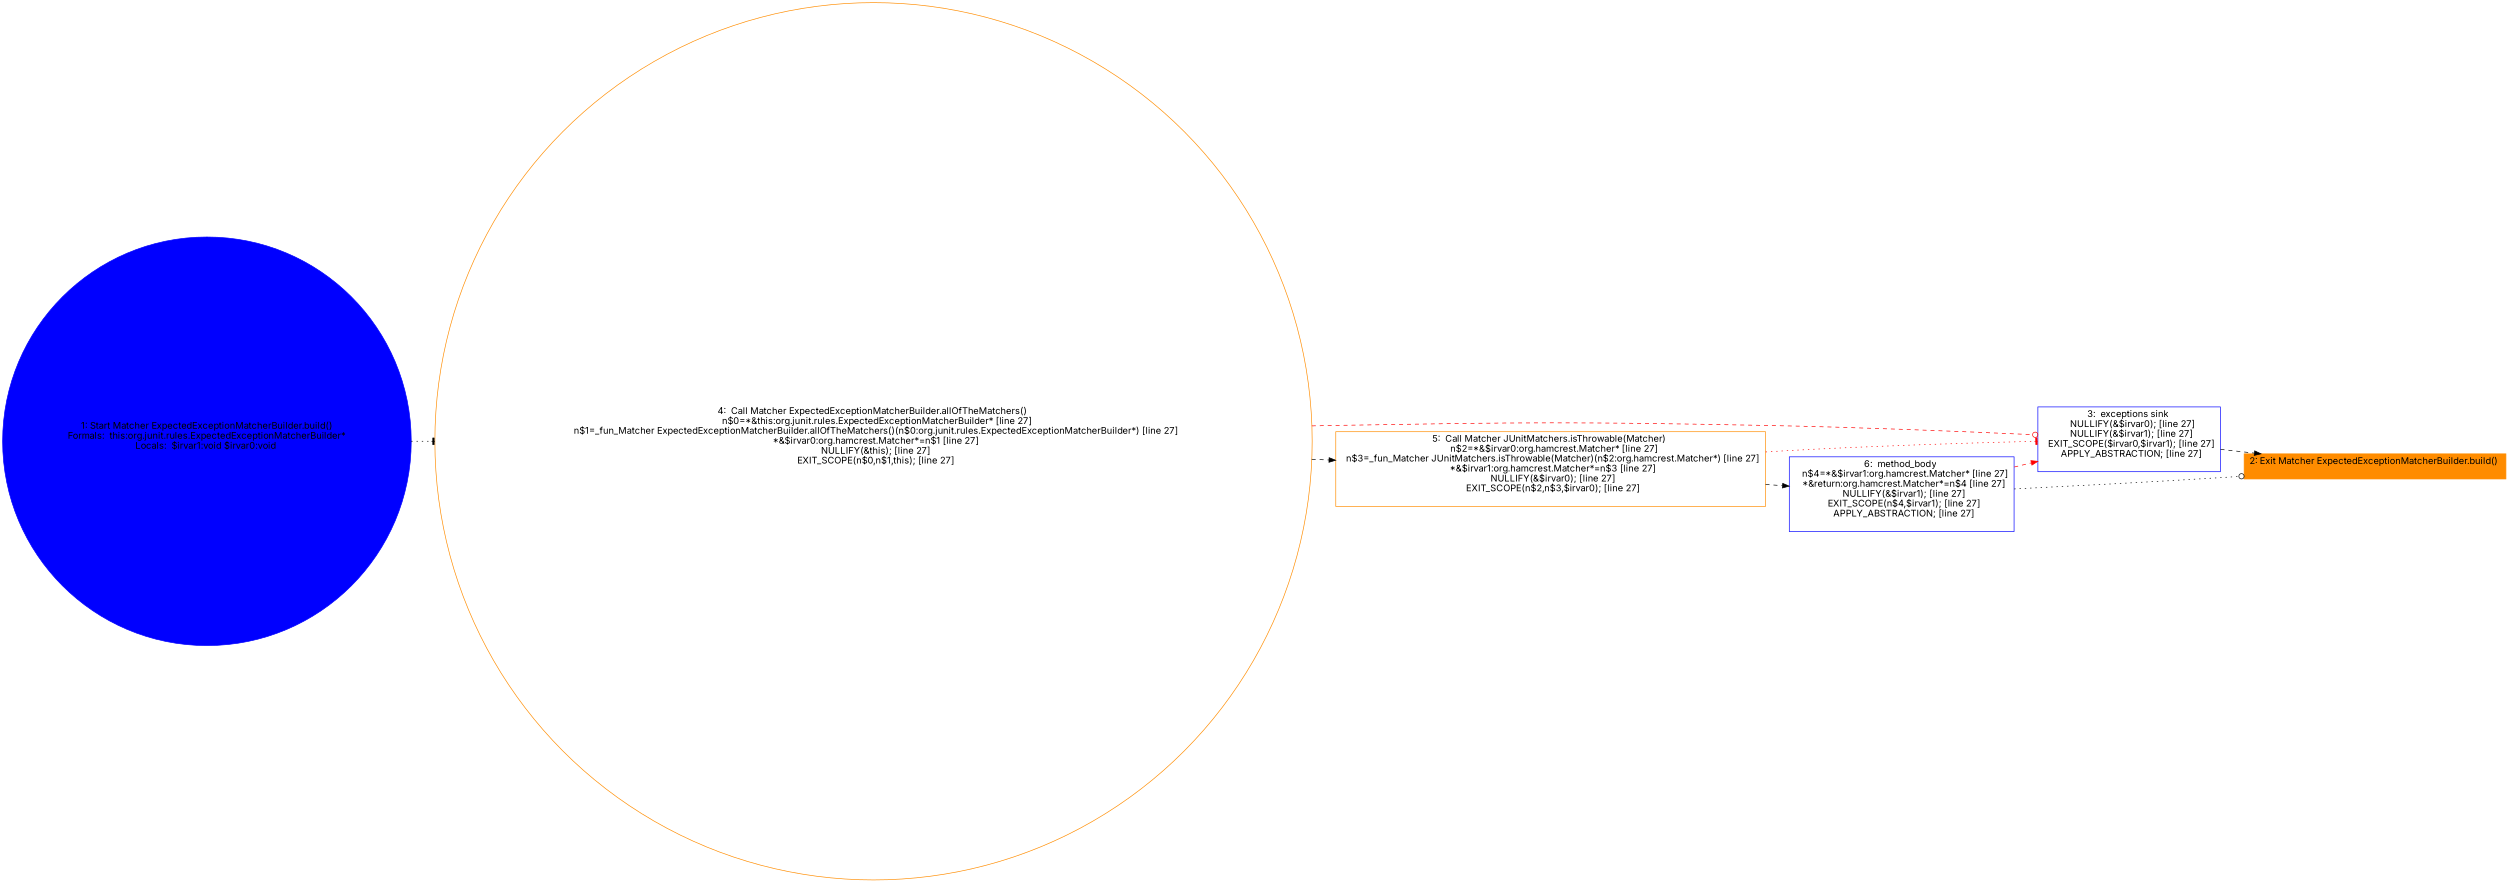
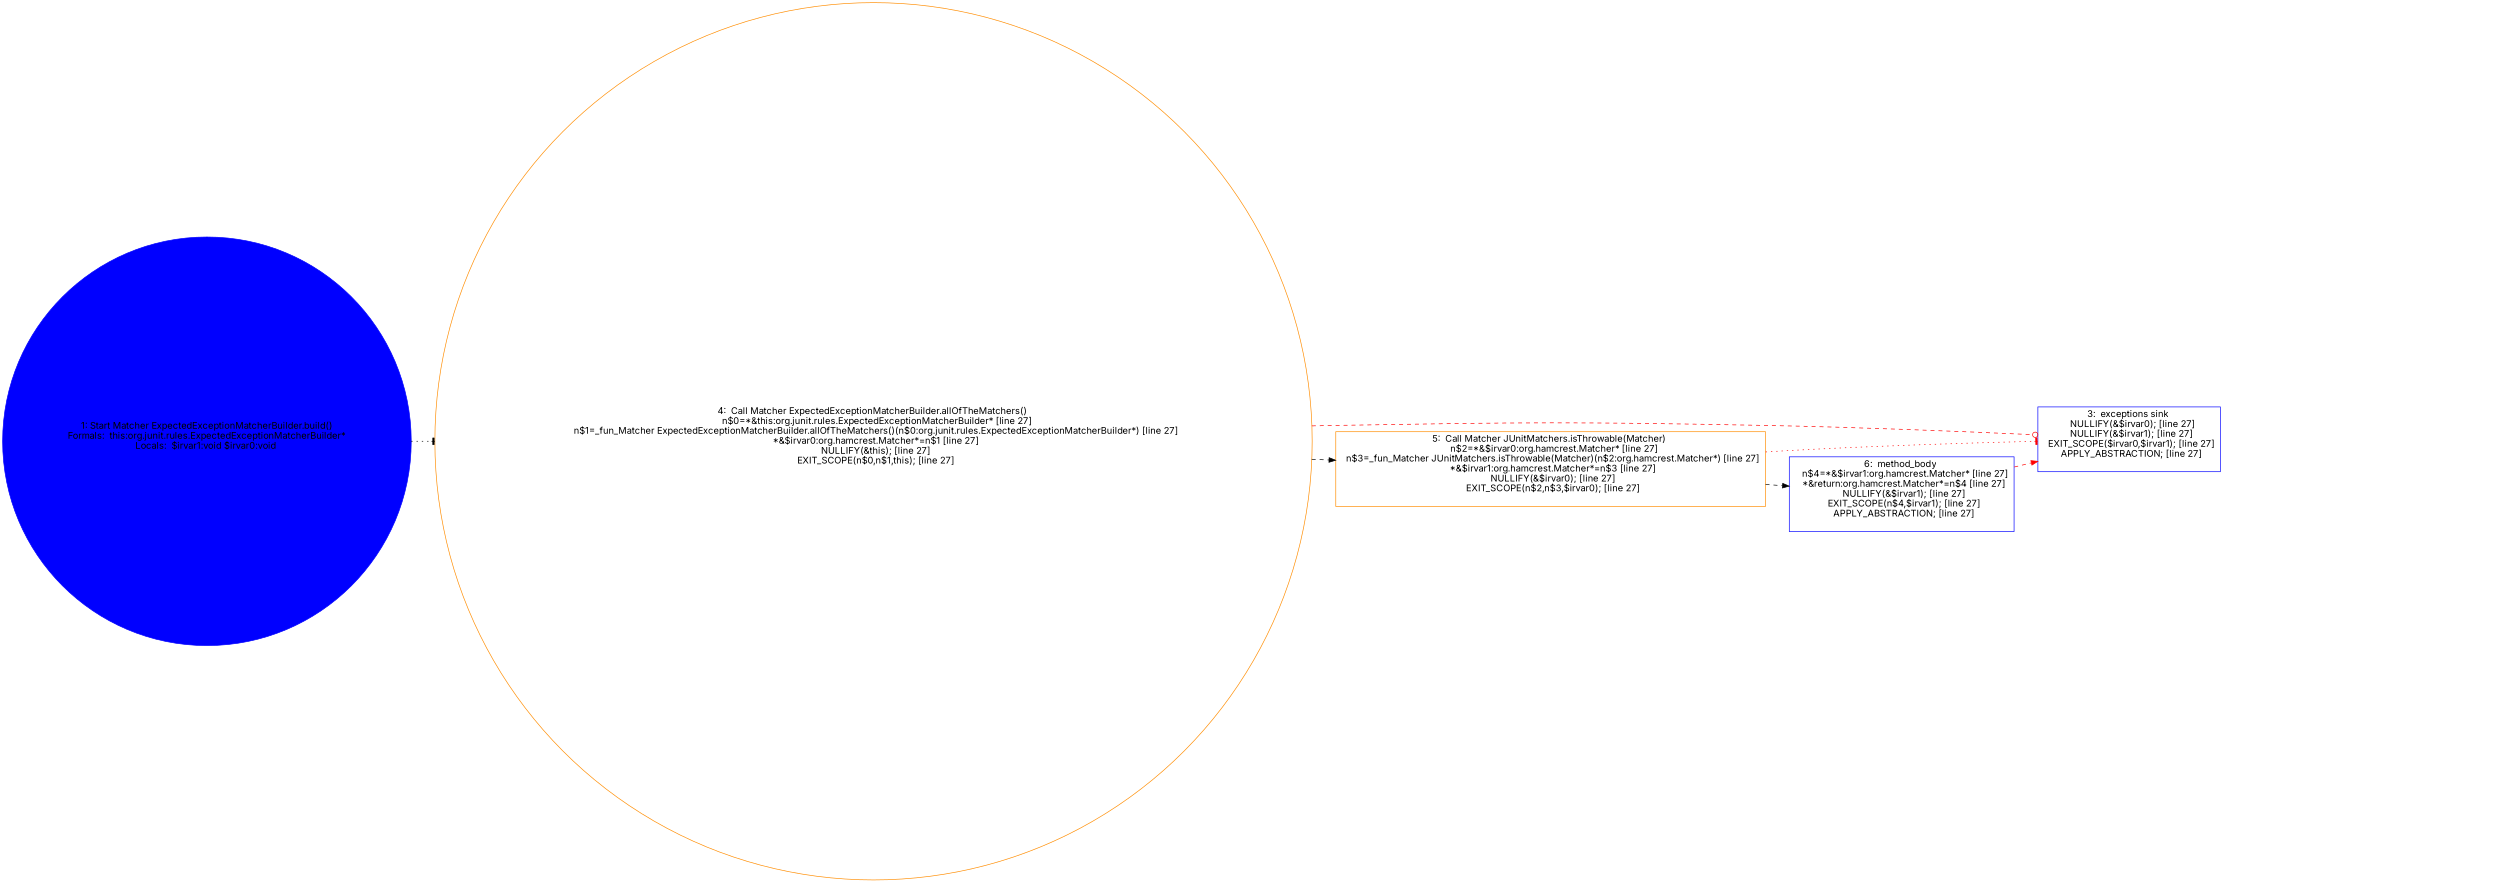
(2375, 466) -> none
